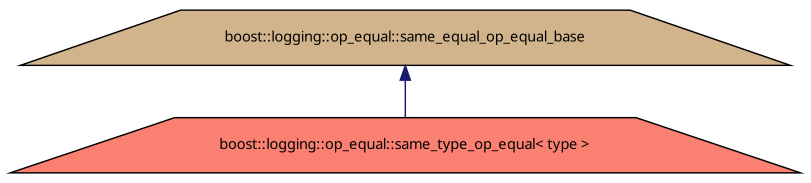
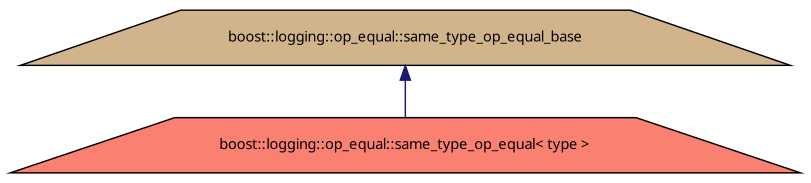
(405, 38) -> (405, 38)
